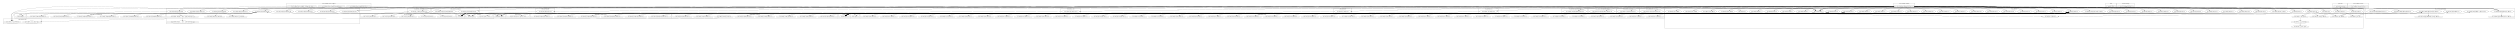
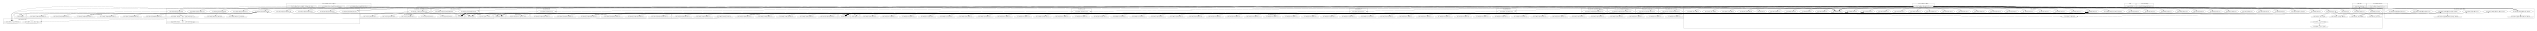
none -> (889, 17)
